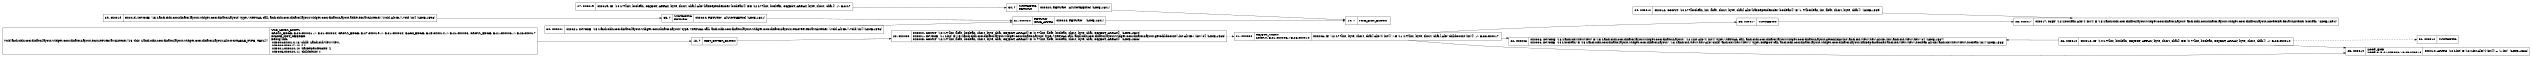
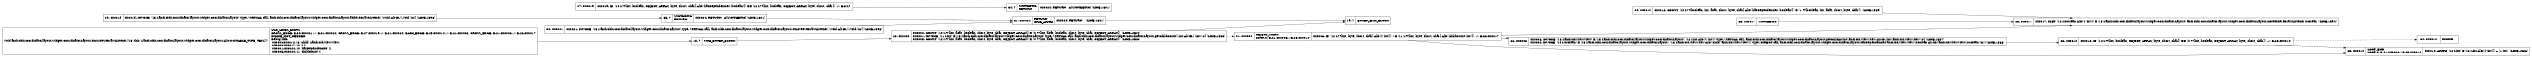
(1227, 15) -> (1255, 26)
(1373, 21) -> (1373, 21)
(1583, 26) -> (1786, 32)
(2448, 39) -> (2448, 39)
(2034, 40) -> (2032, 43)
(720, 41) -> (720, 41)
